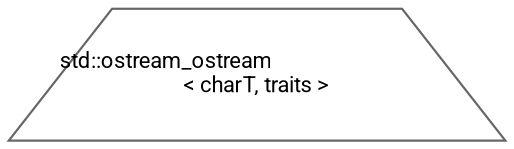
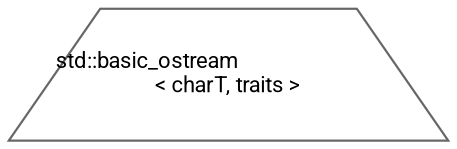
(257, 75) -> (229, 75)
